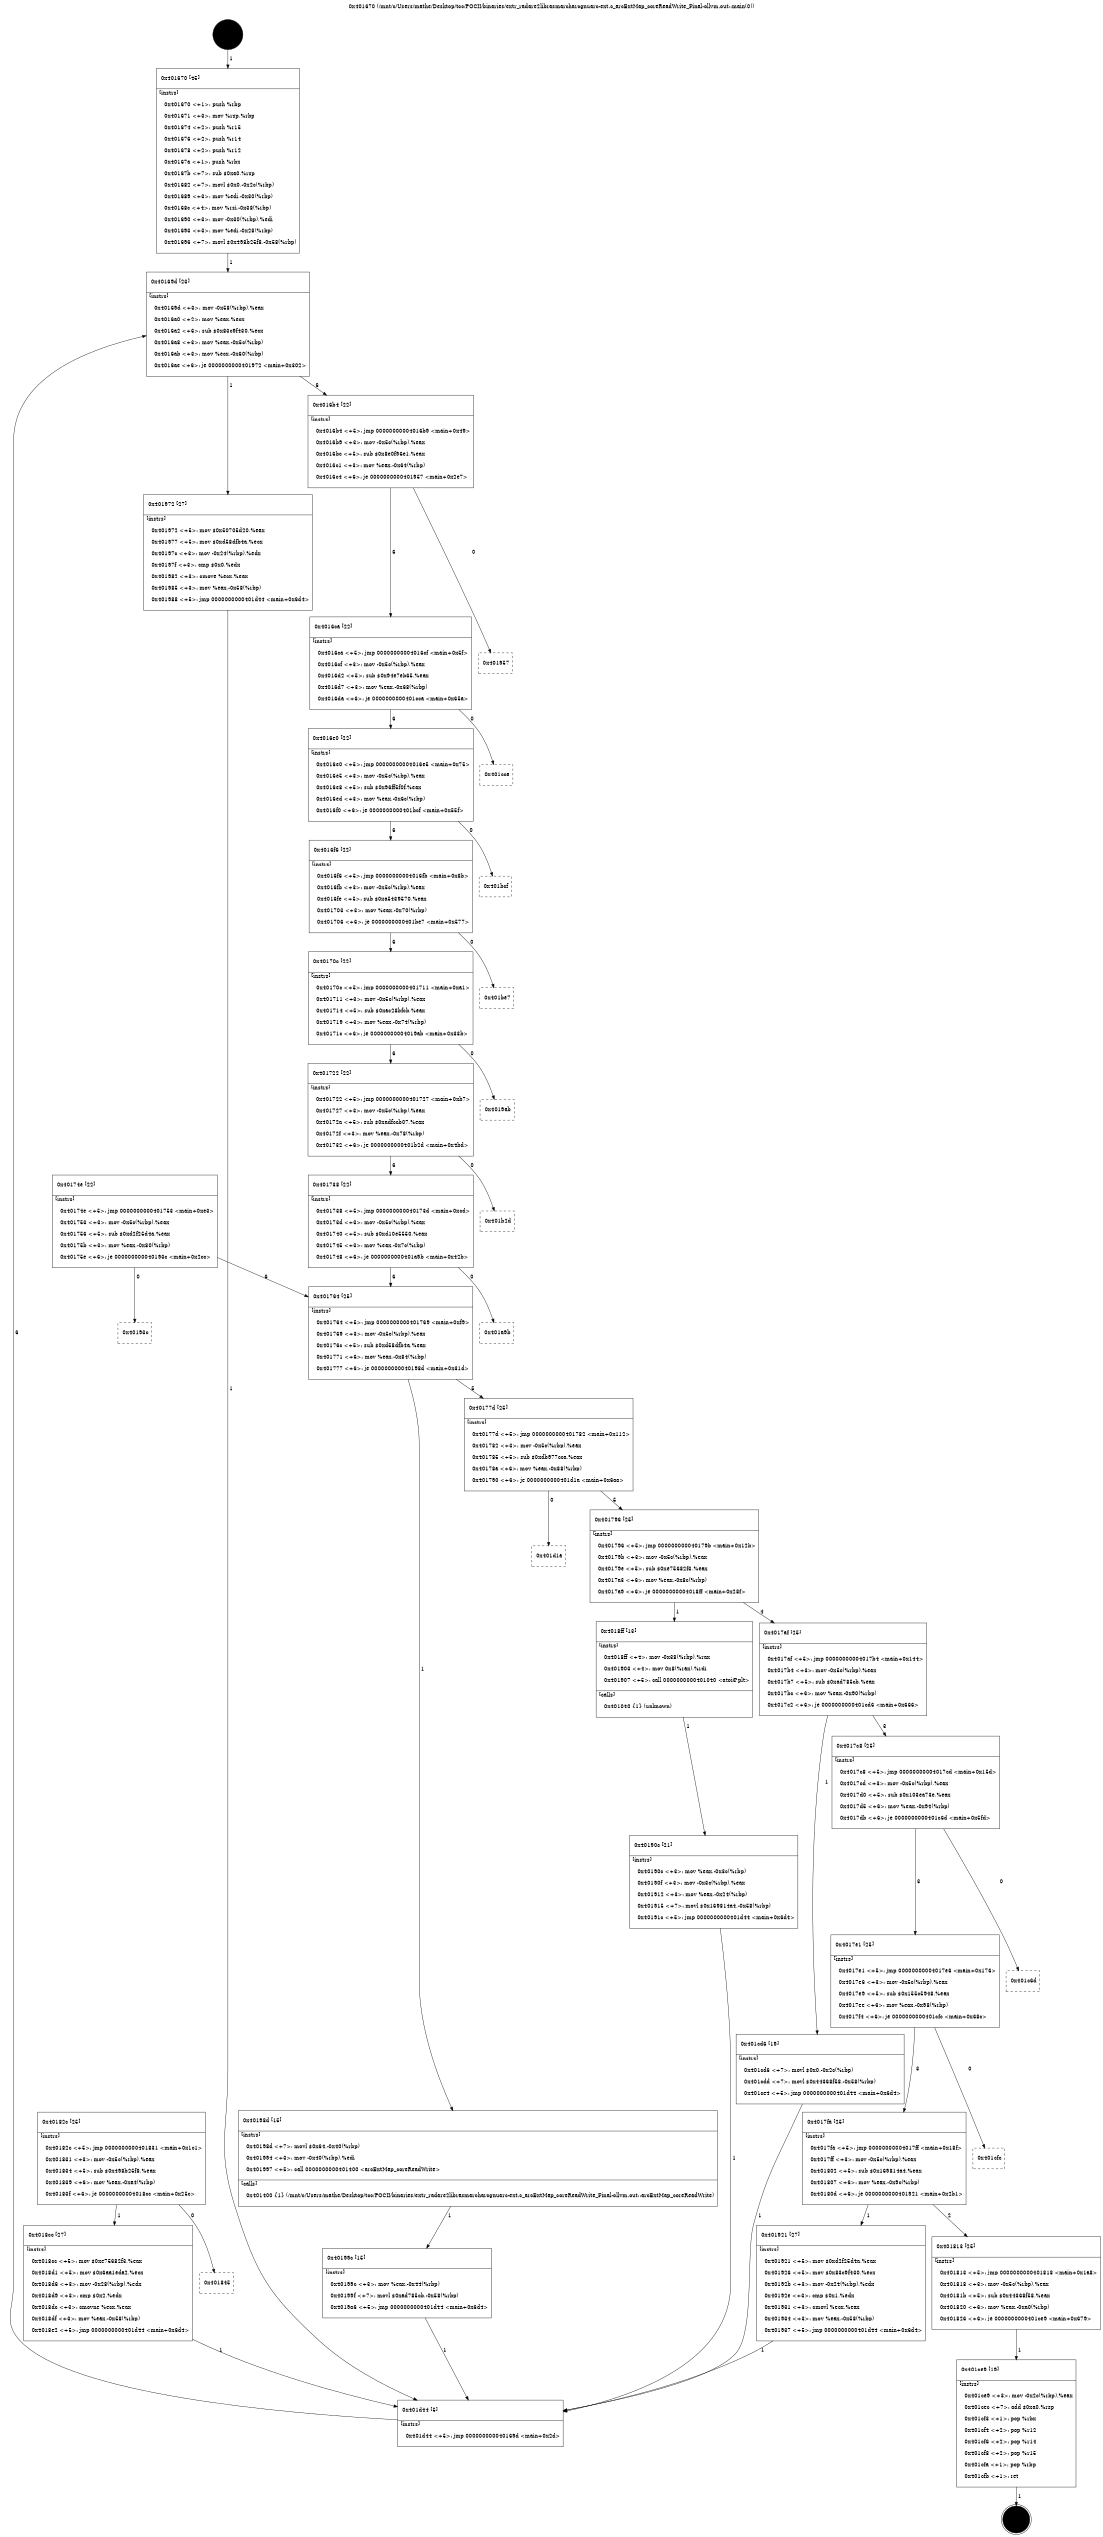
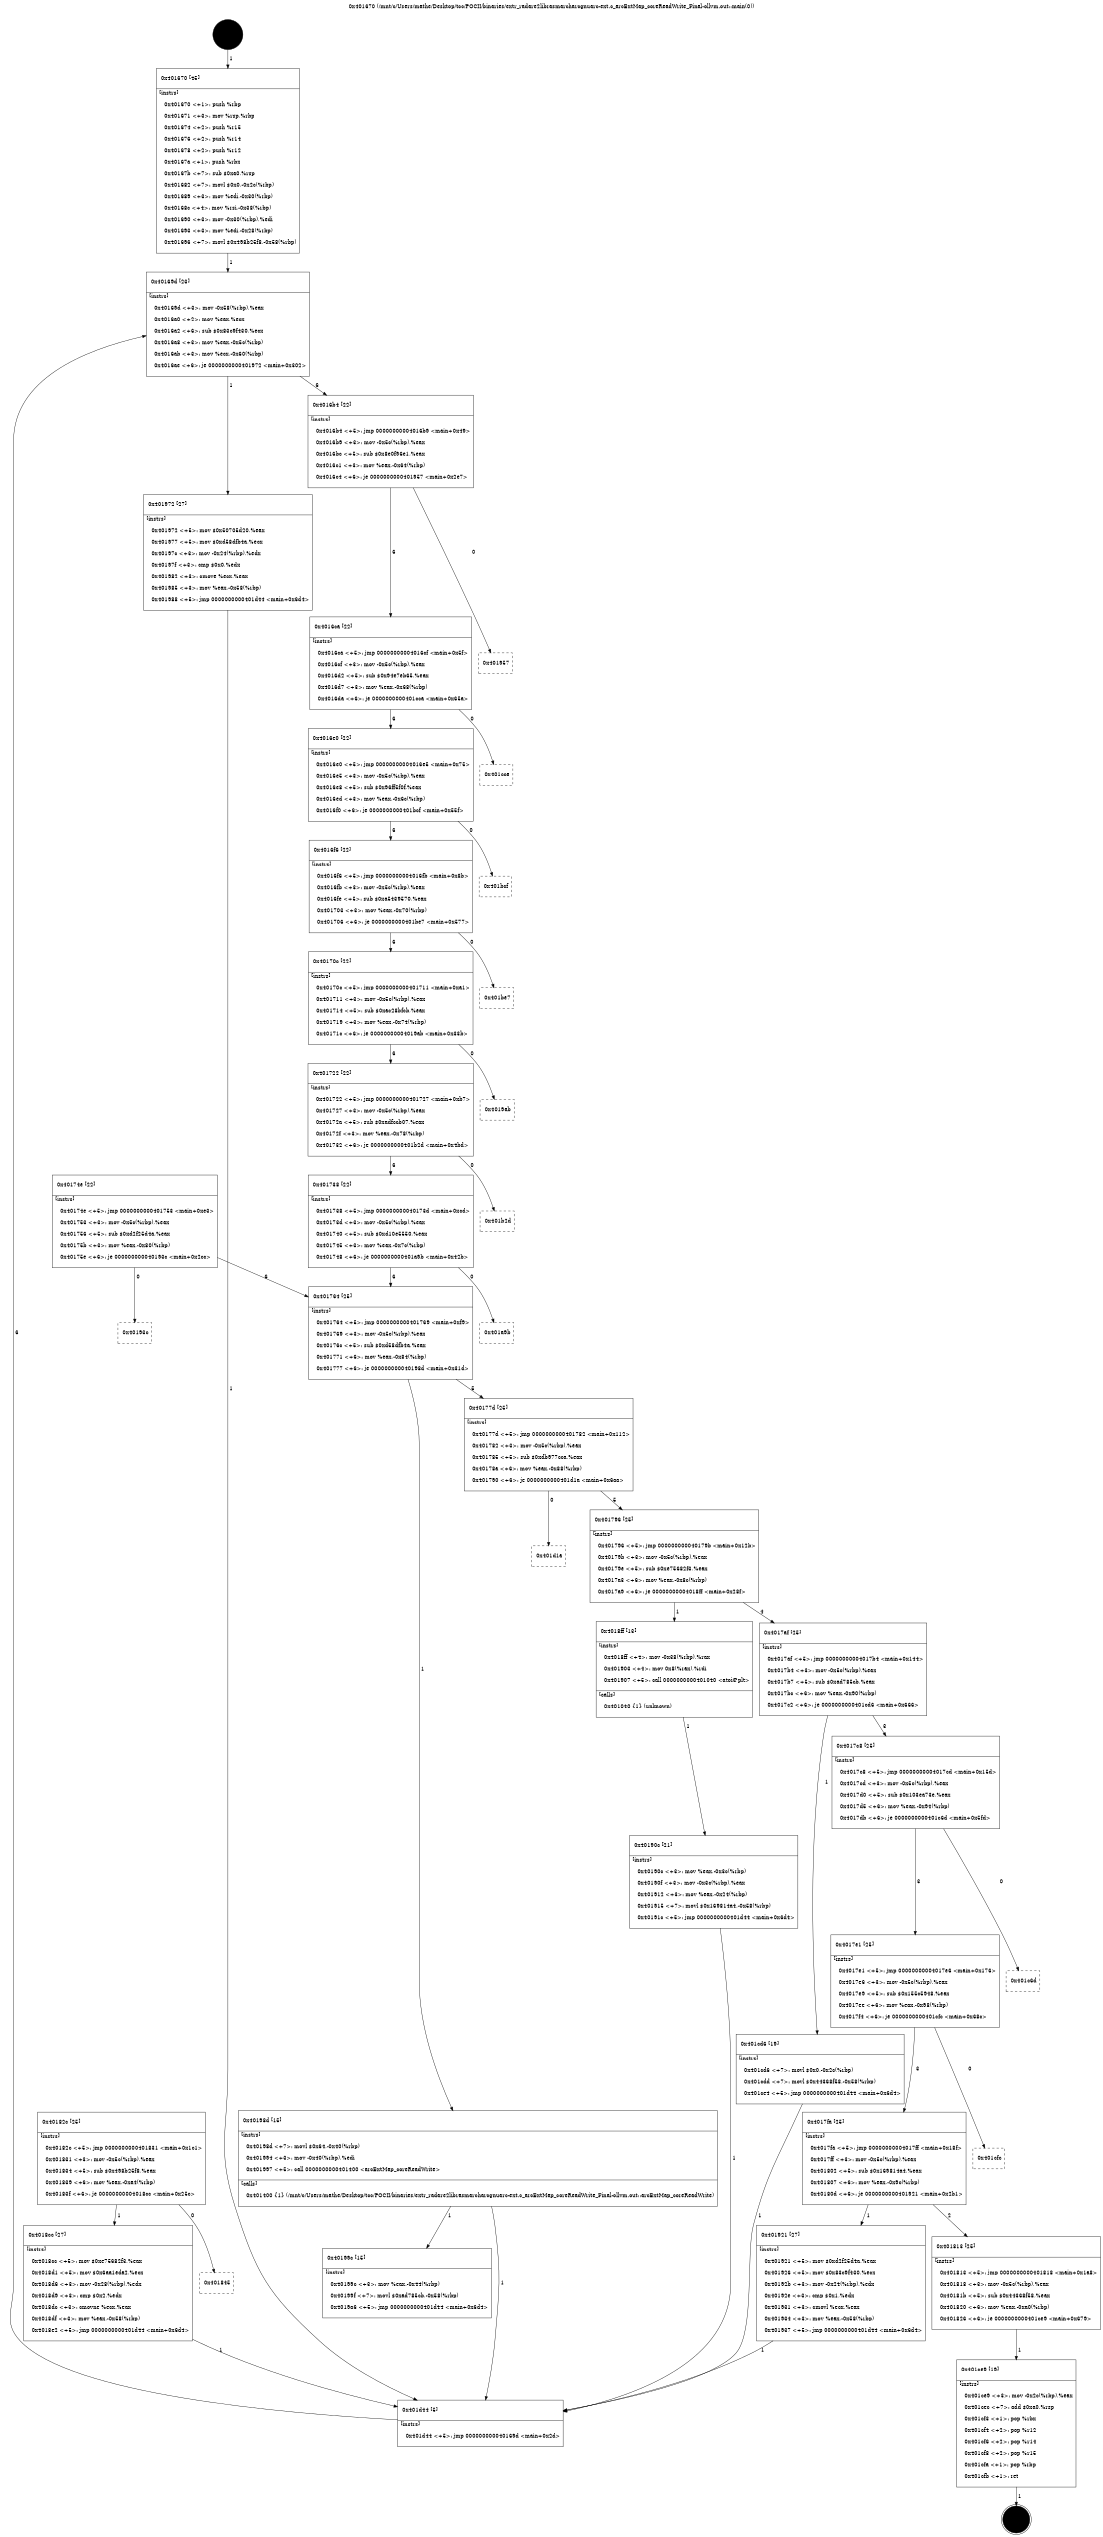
(446, 2357) -> (498, 2302)
